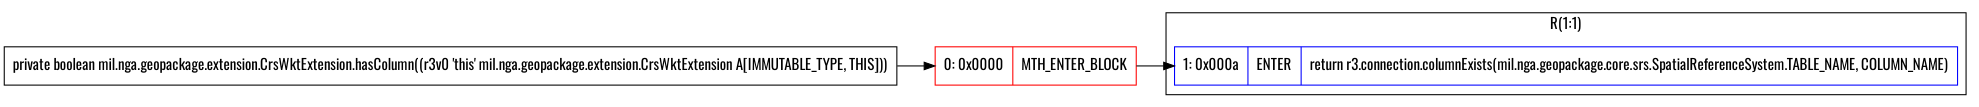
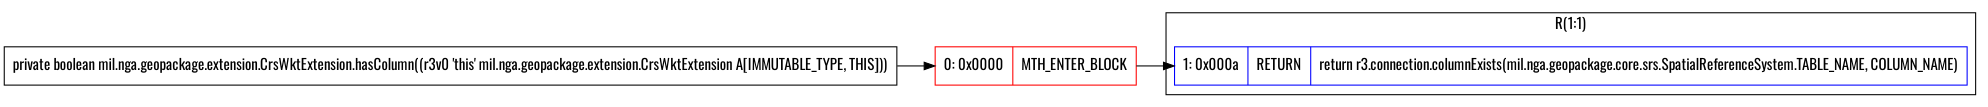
(1275, 65) -> (1279, 65)
